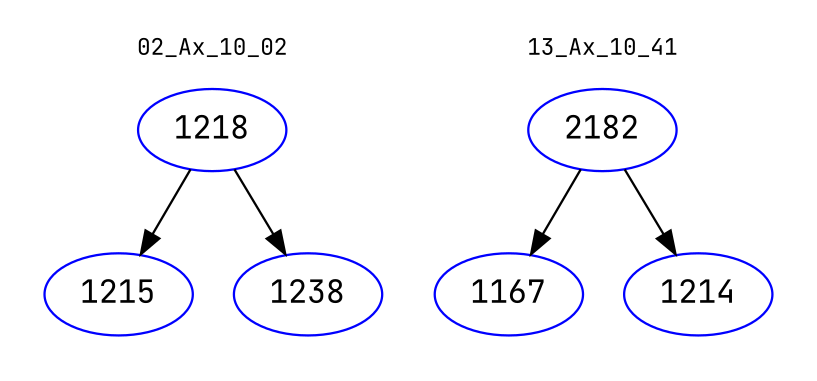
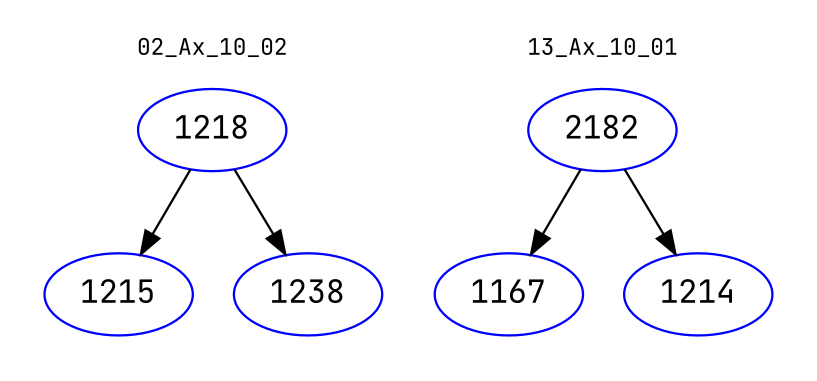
(604, 49) -> (604, 49)
